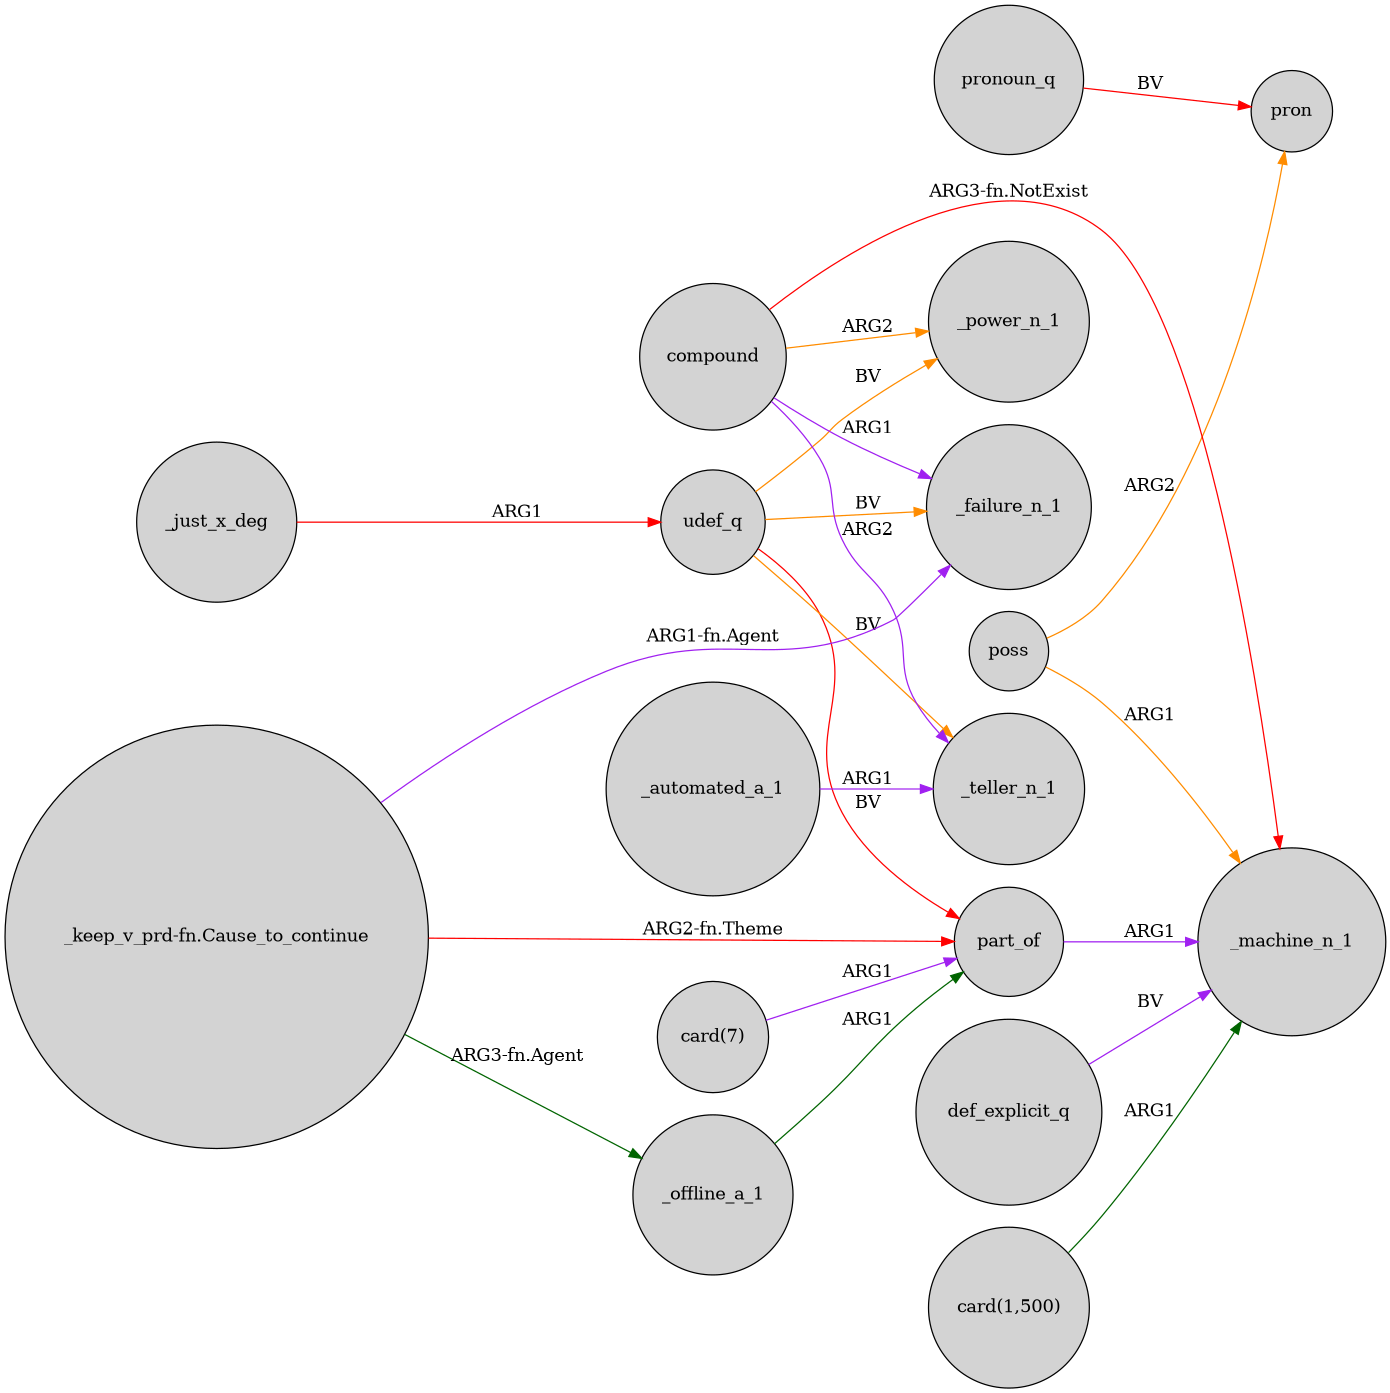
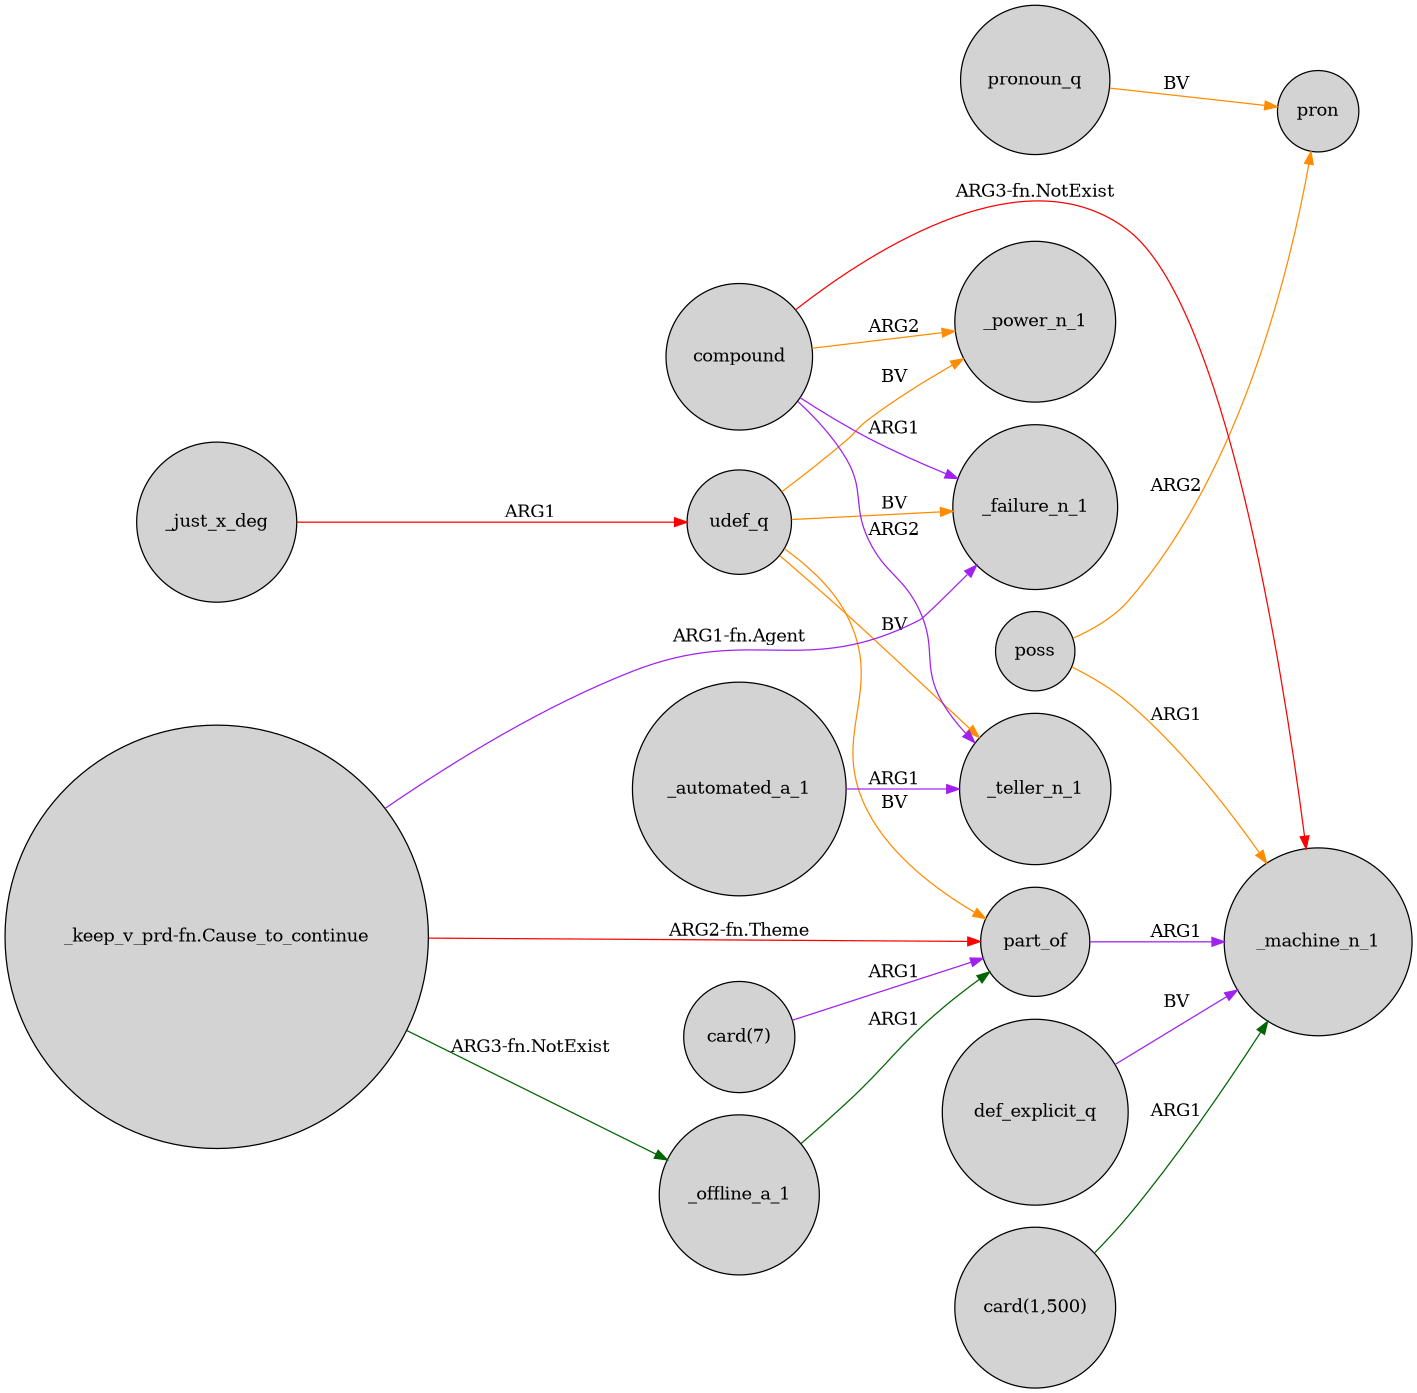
(1161, 97) -> (1187, 97)
(827, 741) -> (854, 741)
(517, 1056) -> (531, 1048)
